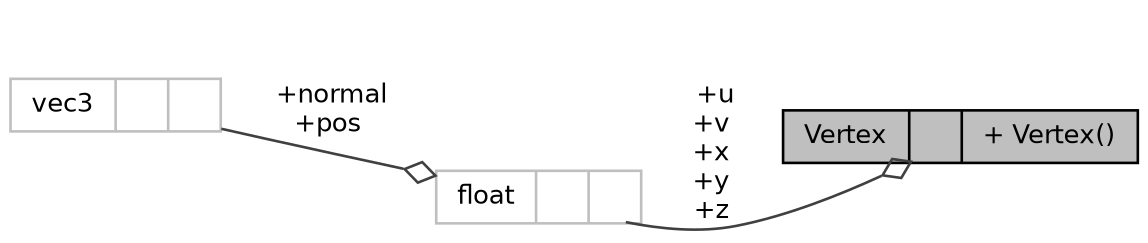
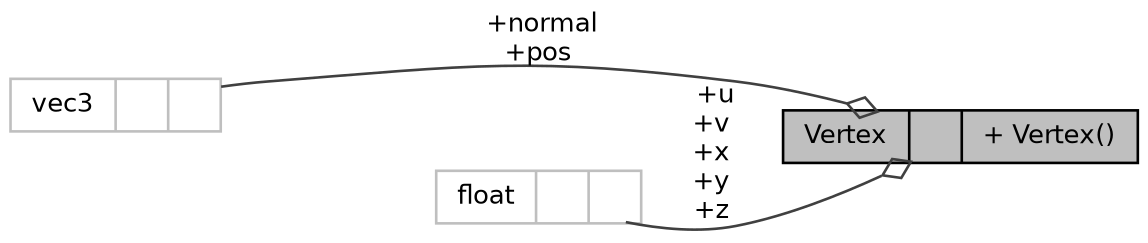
(312, 149) -> (535, 66)
